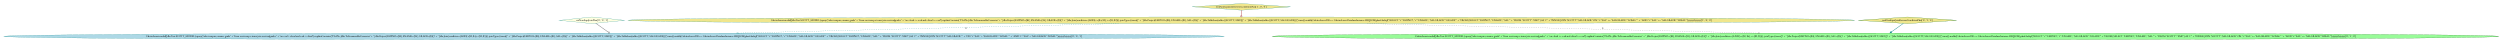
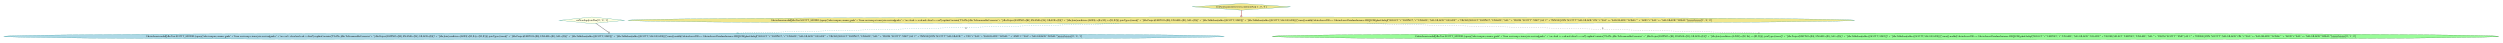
(1907, 20) -> none
